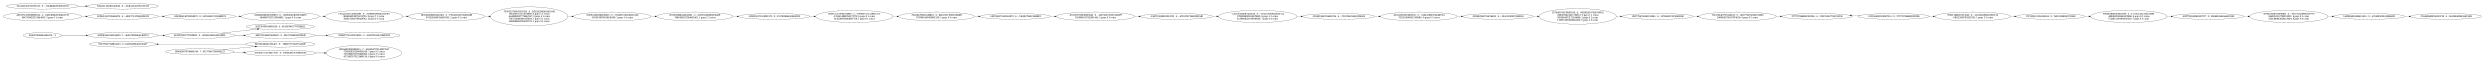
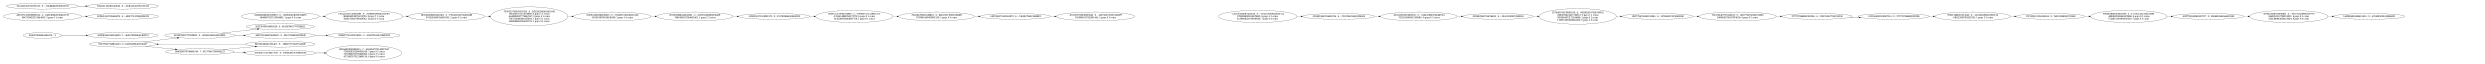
(1856, 15) -> (1854, 18)
(200, 16) -> none
(1177, 16) -> none
(2446, 16) -> none
(161, 35) -> (160, 40)
none -> (160, 48)
